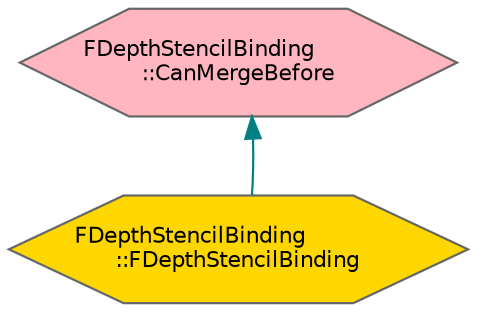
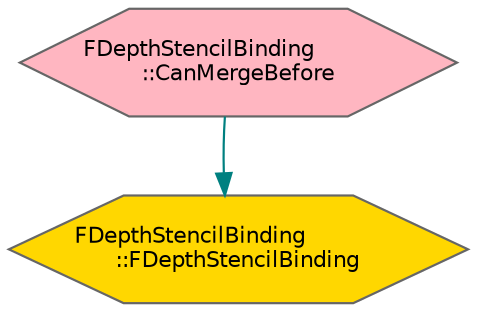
(253, 167) -> (224, 145)
